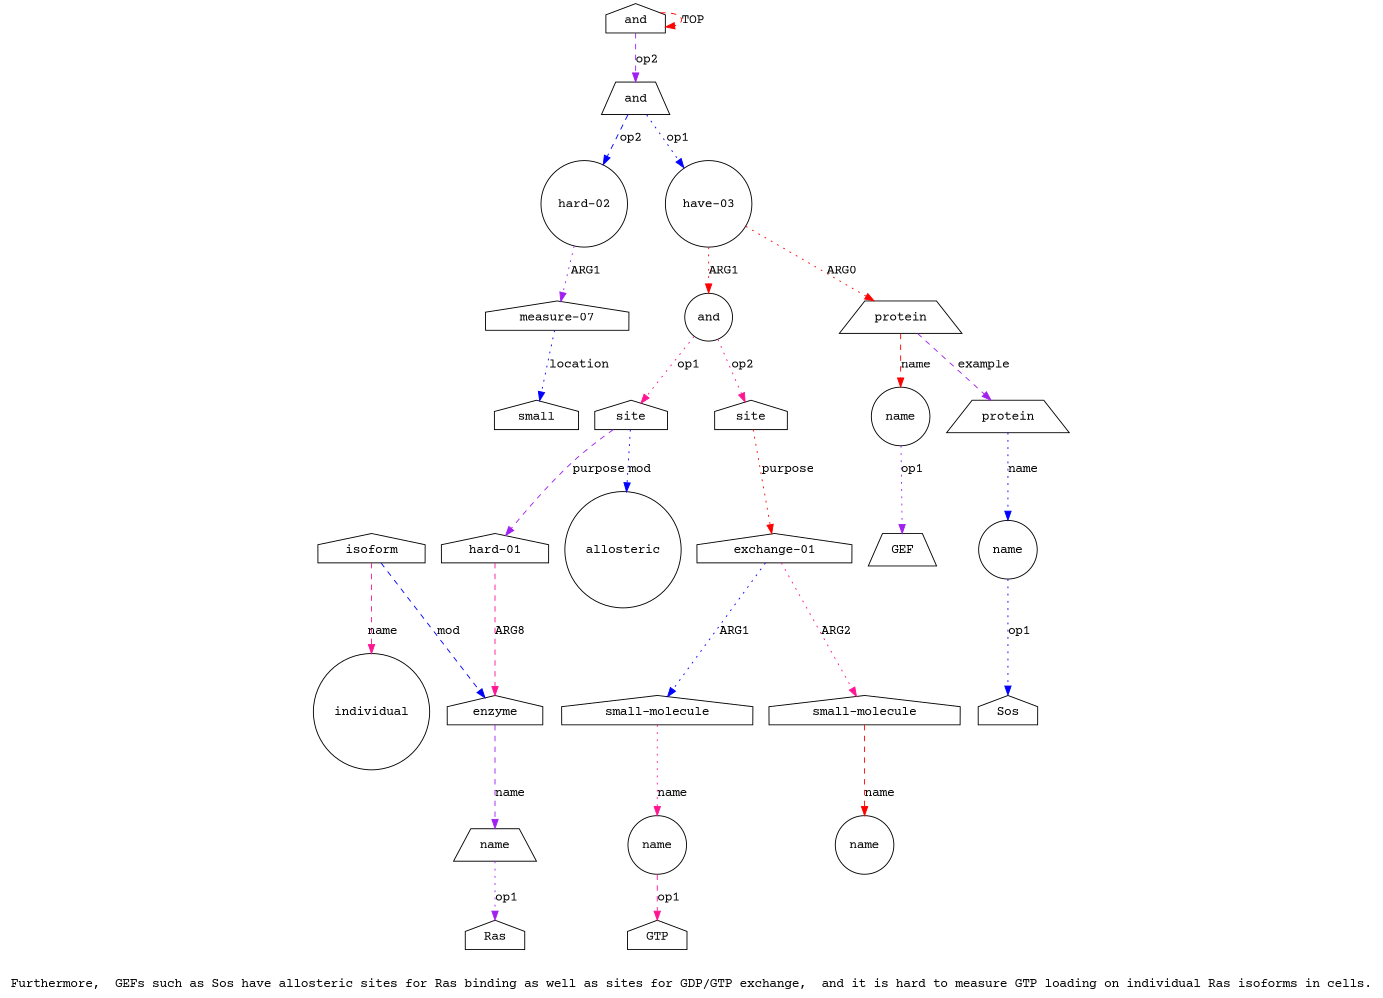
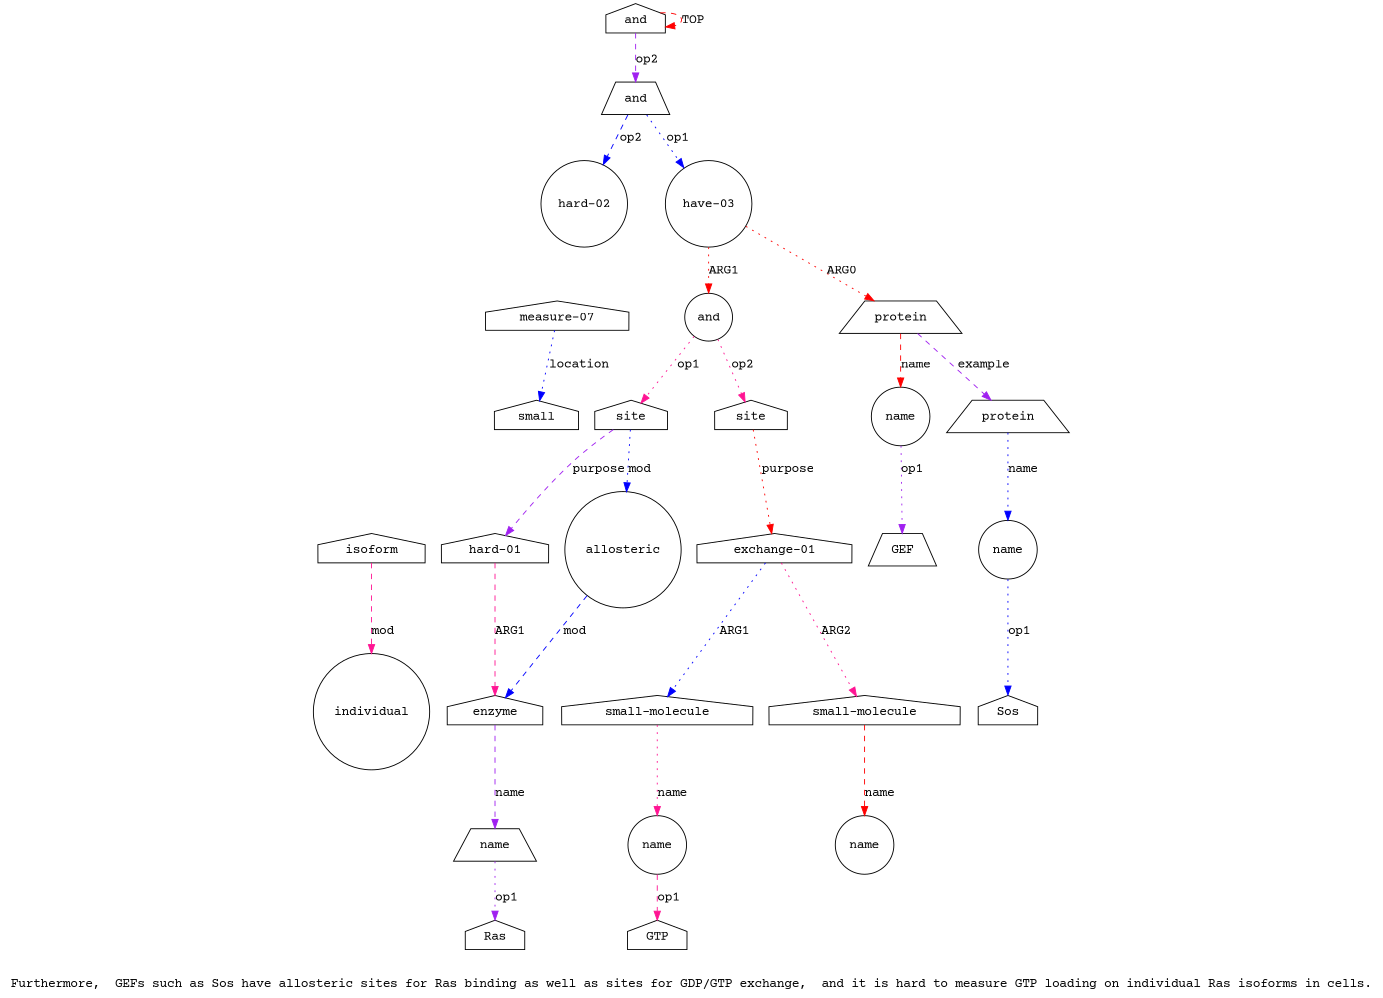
(569, 269) -> none
(430, 627) -> (549, 643)
(383, 631) -> (383, 631)
(510, 631) -> (510, 631)
